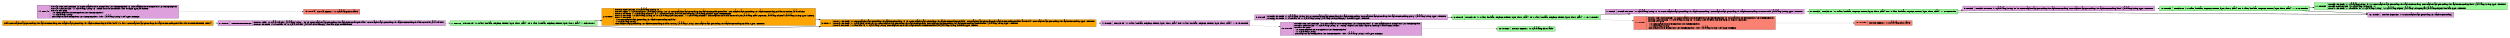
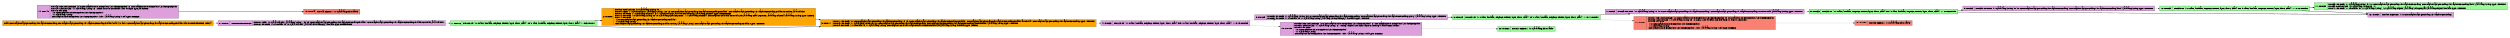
(240, 12) -> (240, 12)
